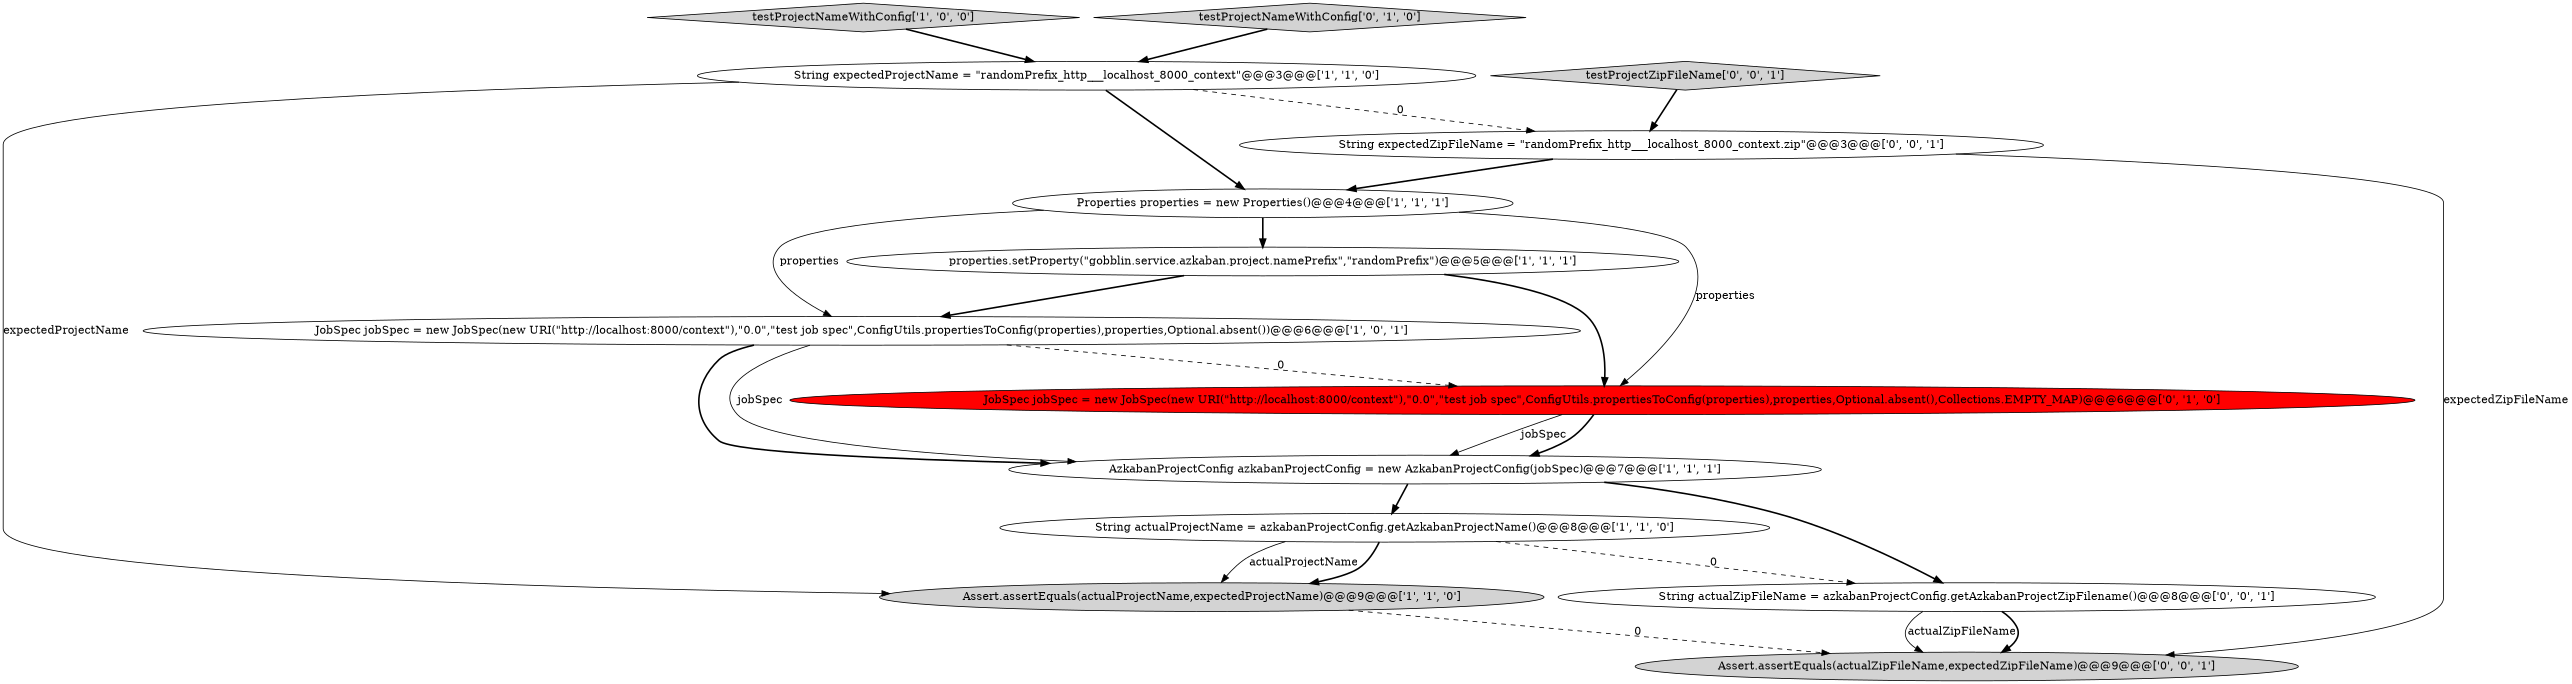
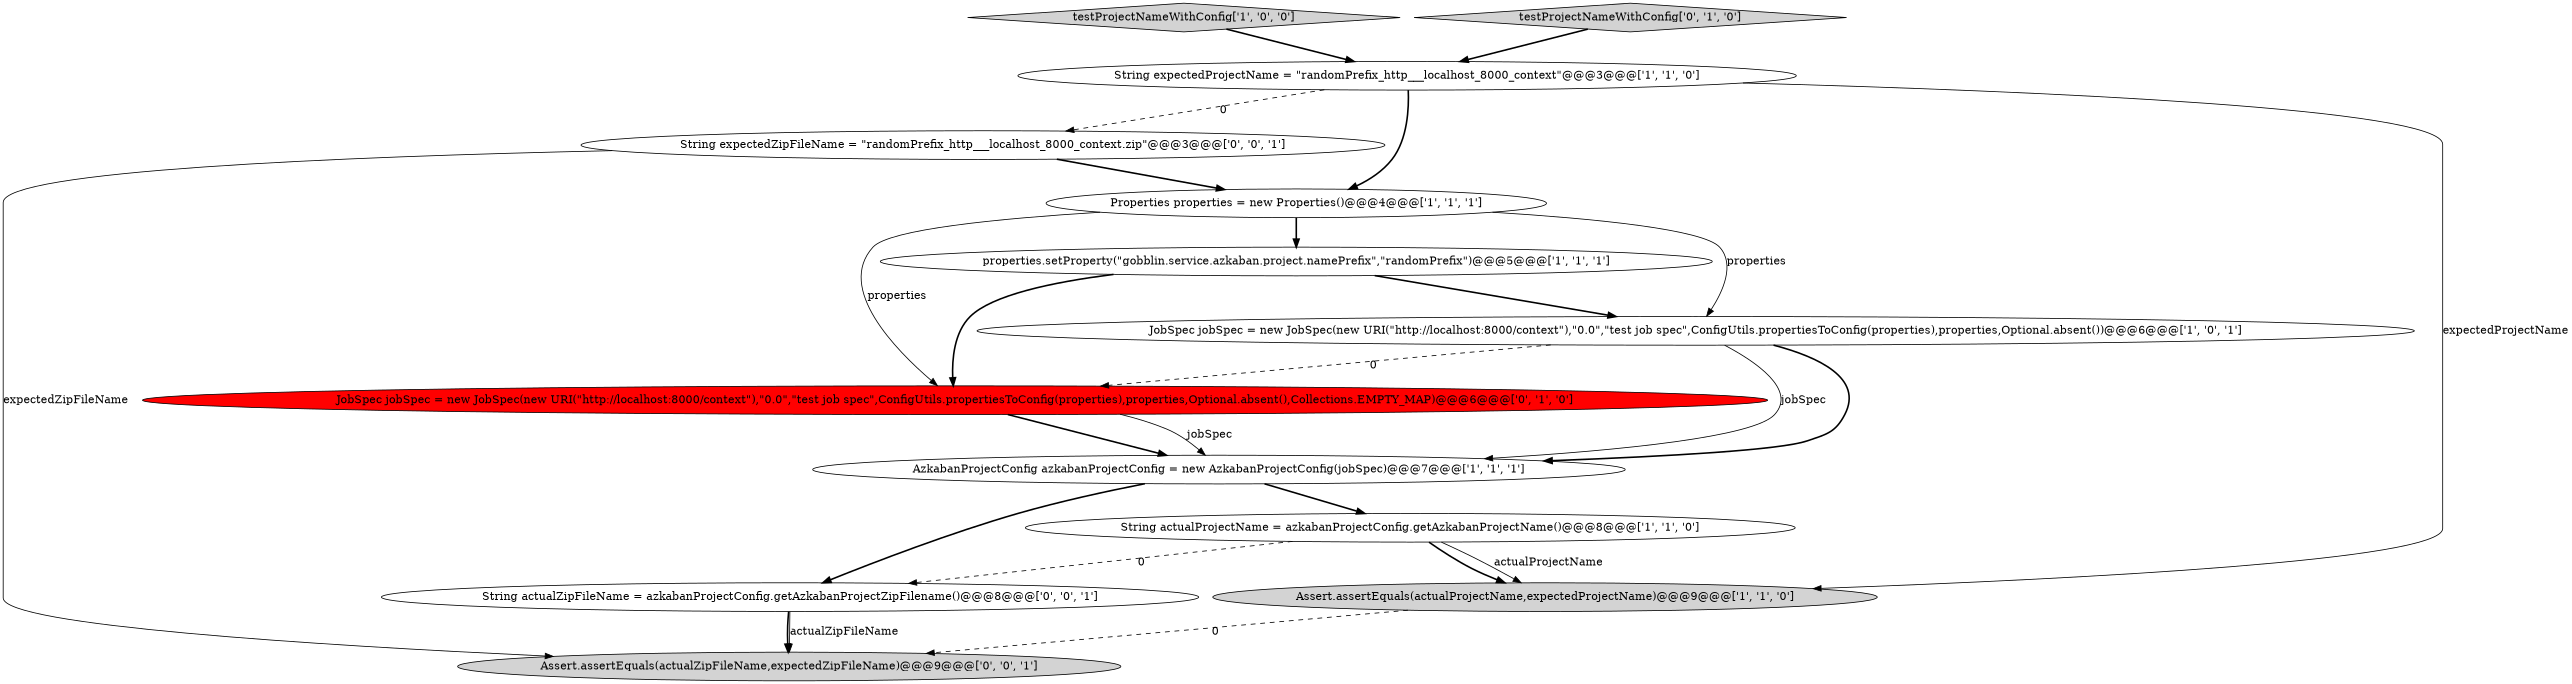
(1685, 76) -> none
